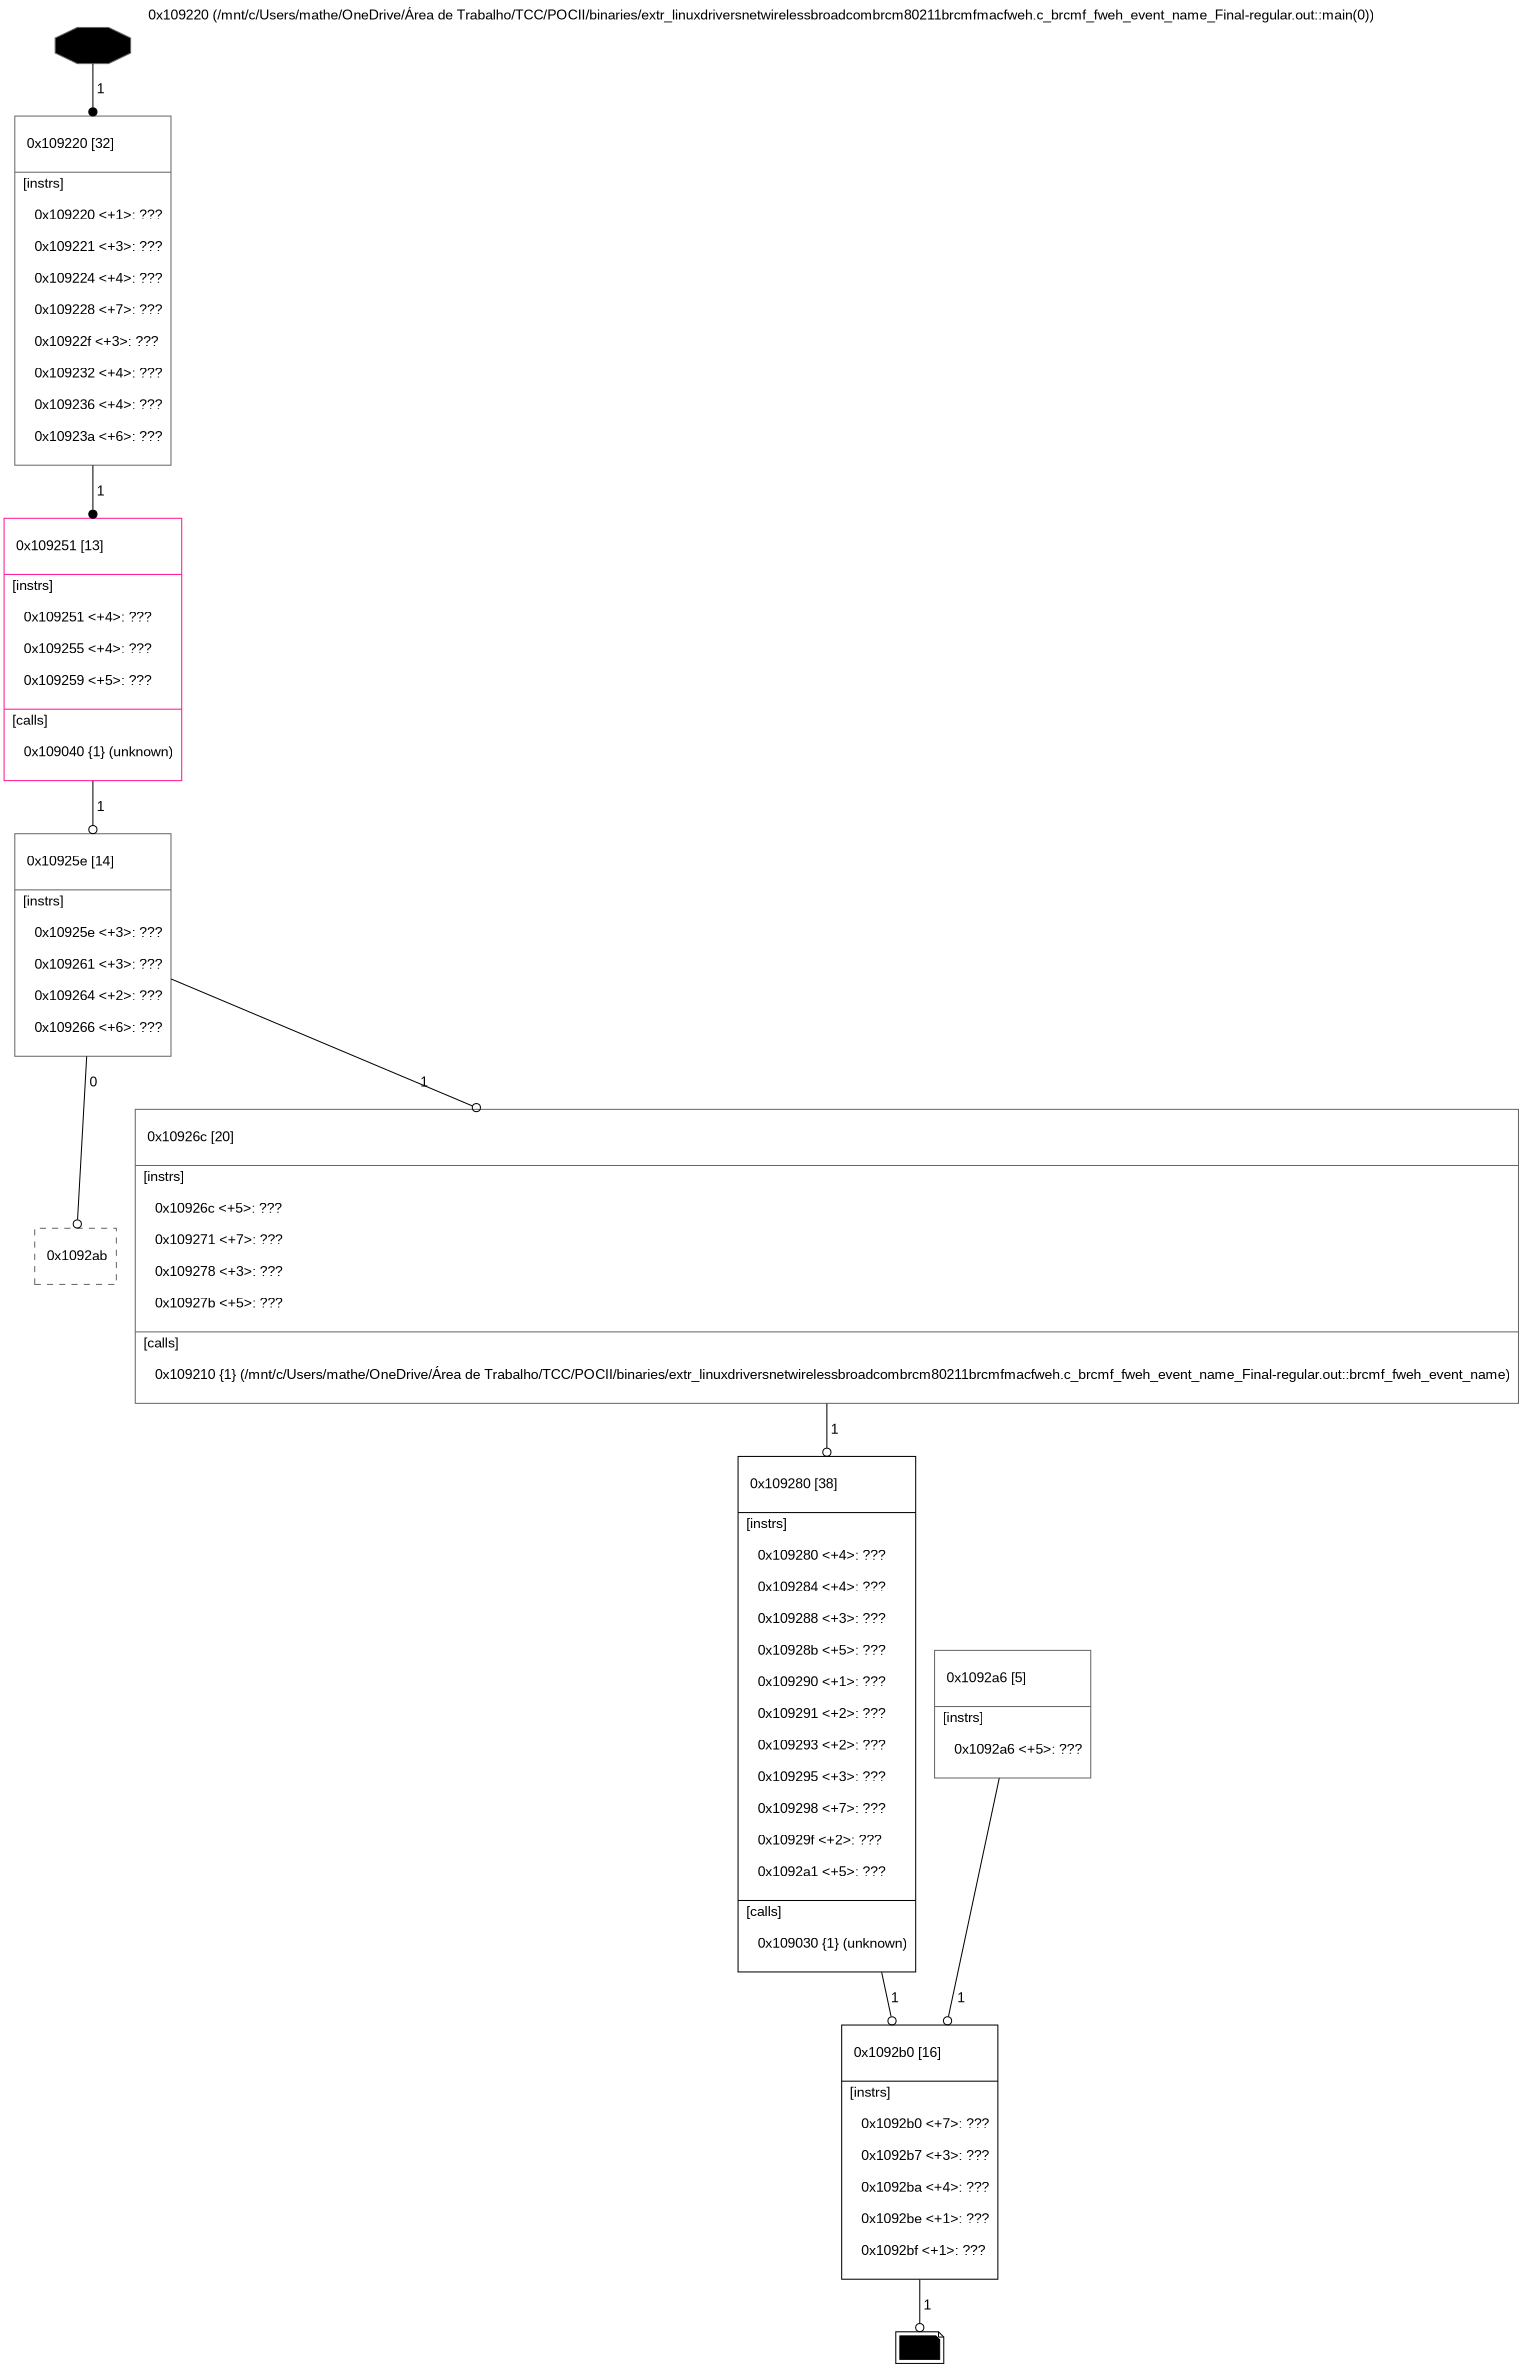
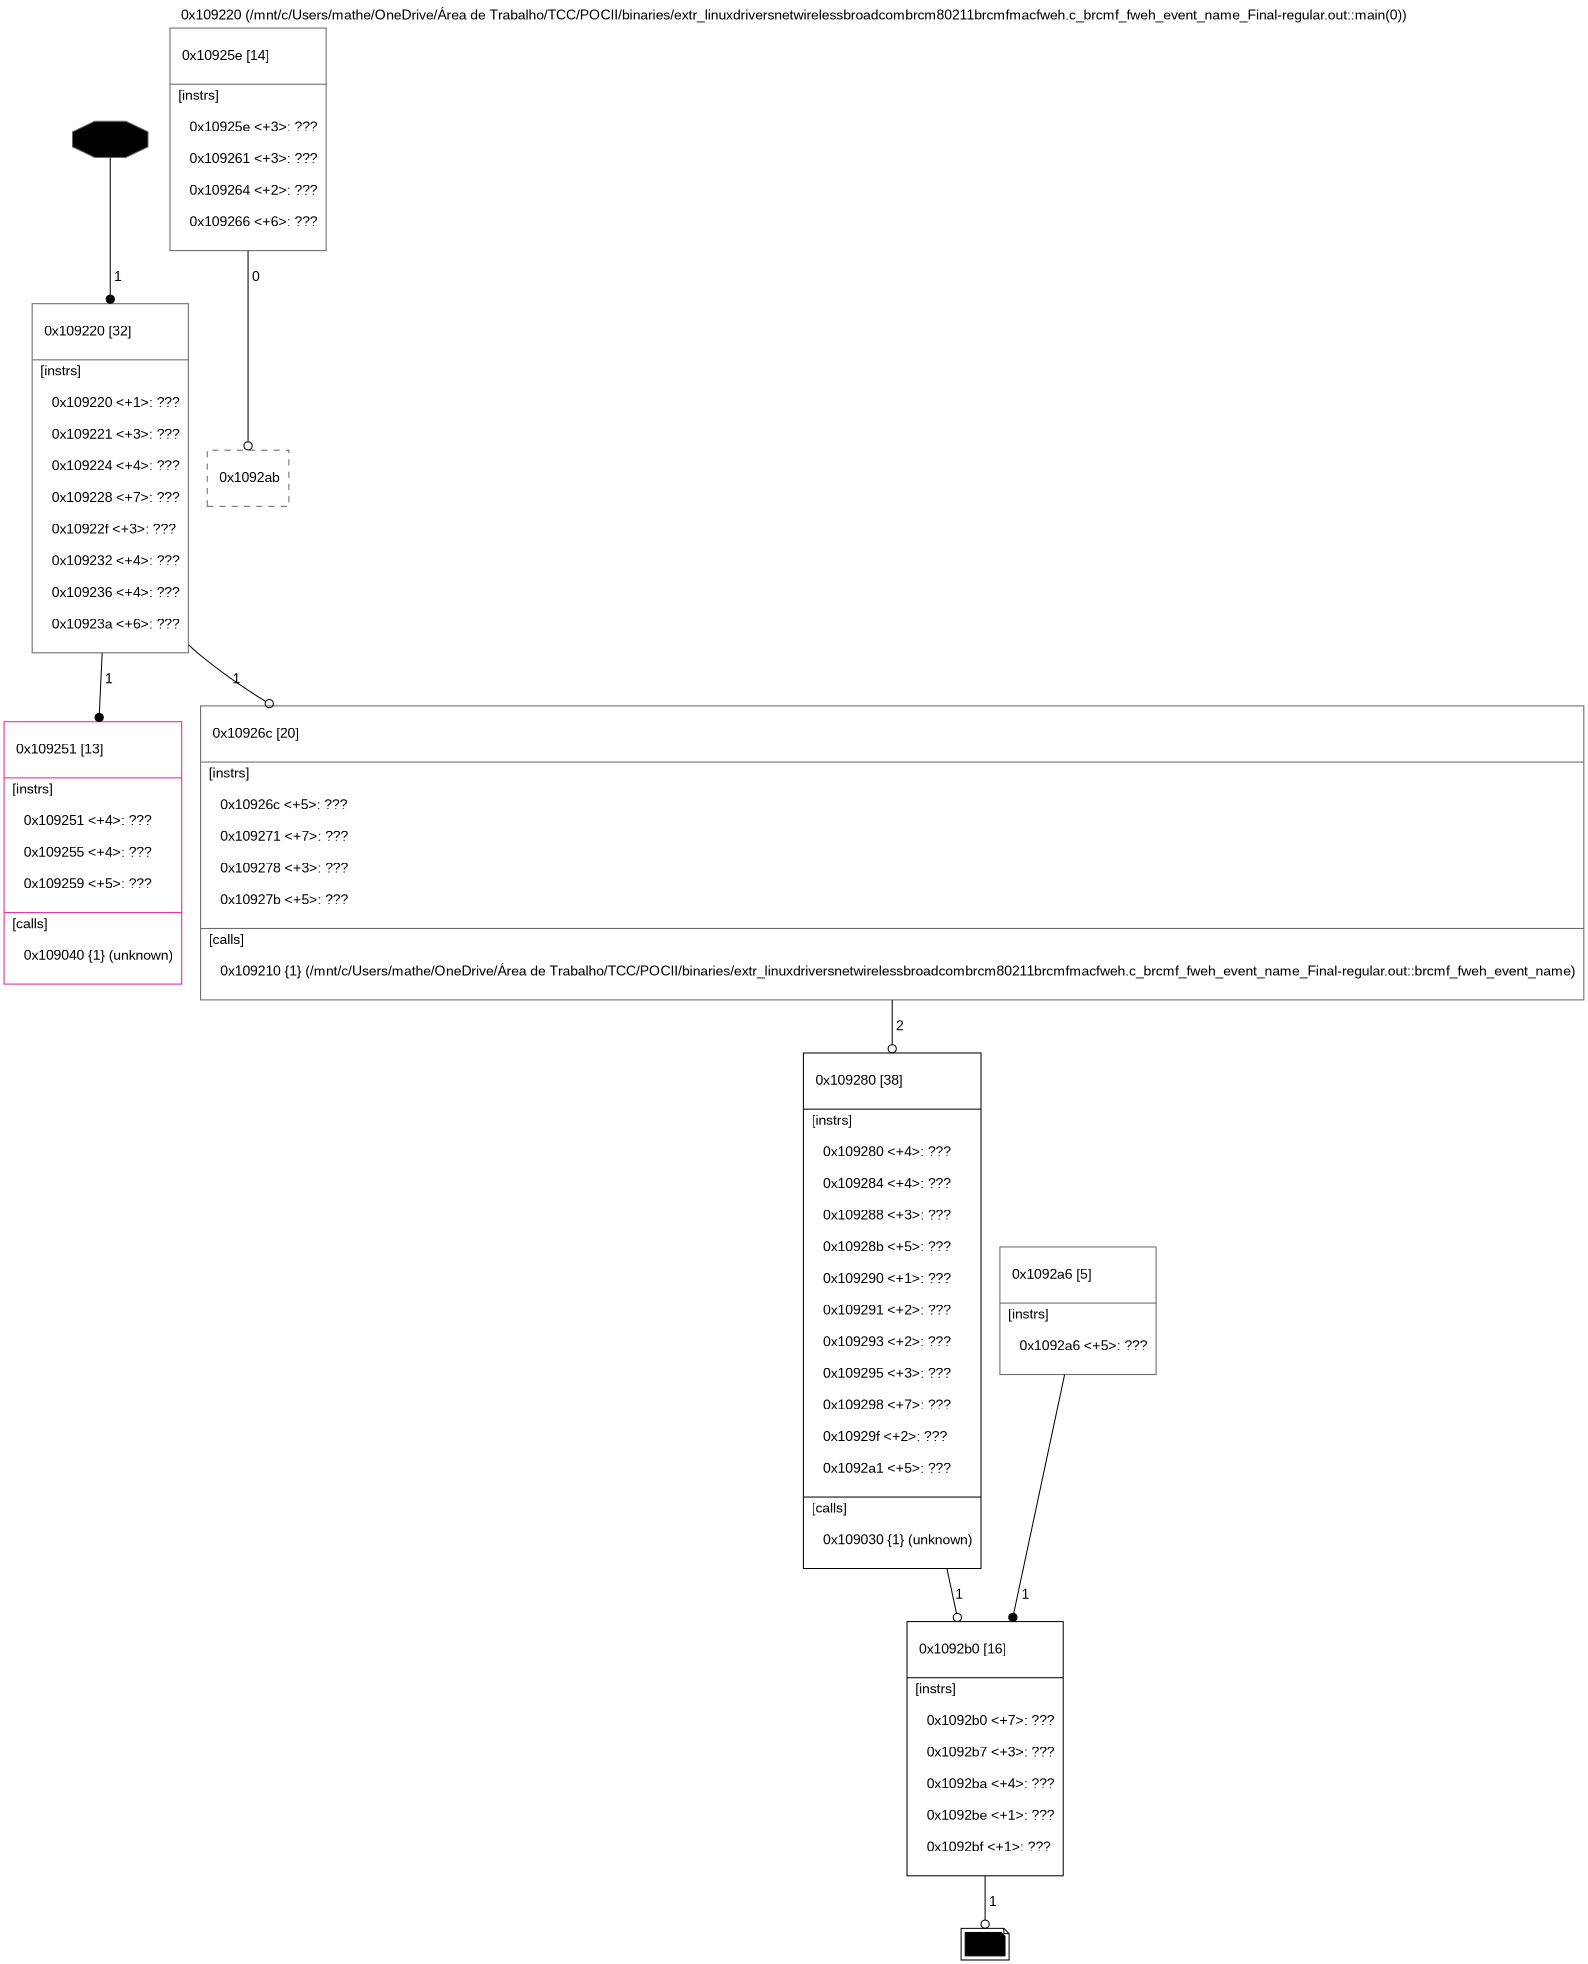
(93, 803) -> none
(322, 1042) -> (226, 675)
(833, 1430) -> (898, 1026)
(974, 1897) -> (1039, 1494)
